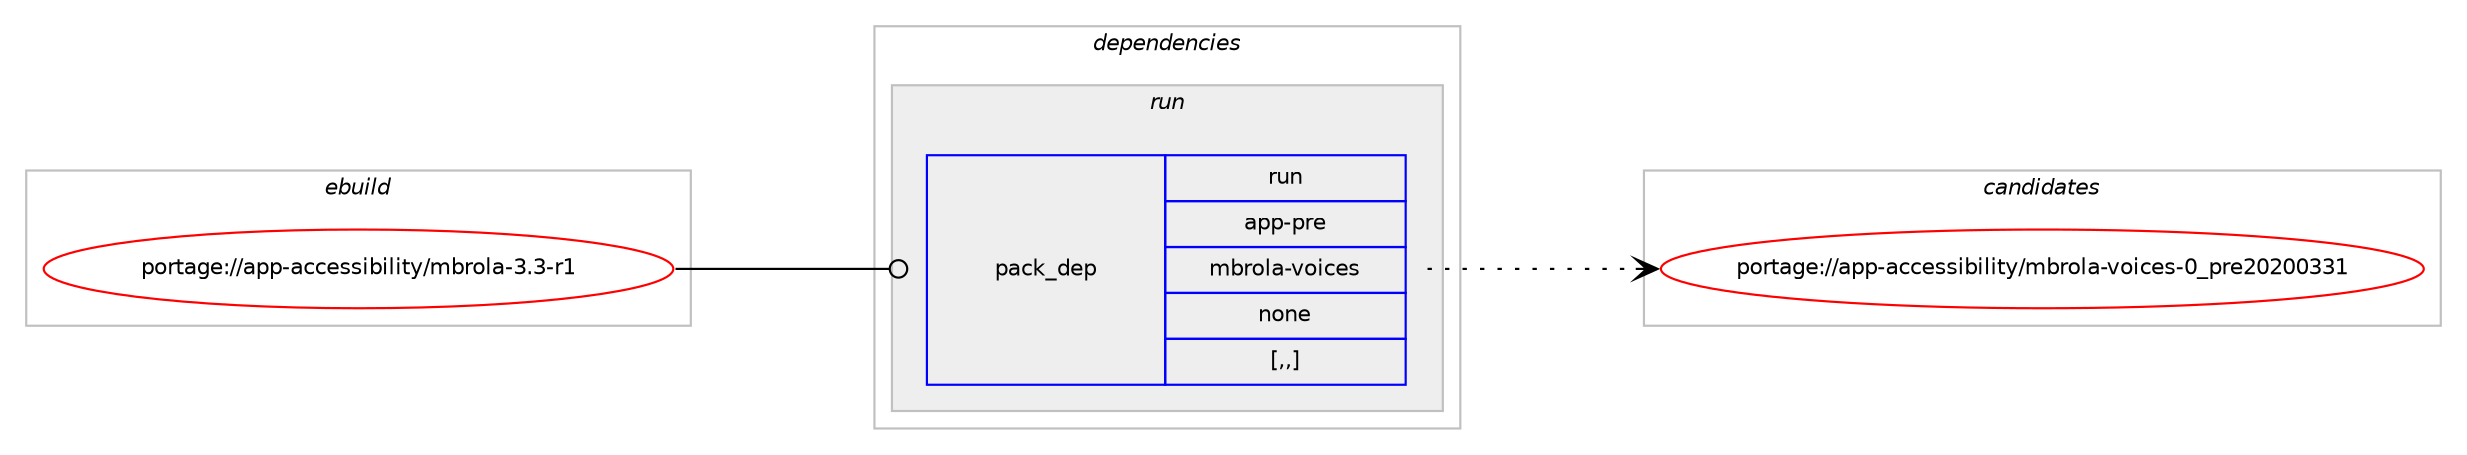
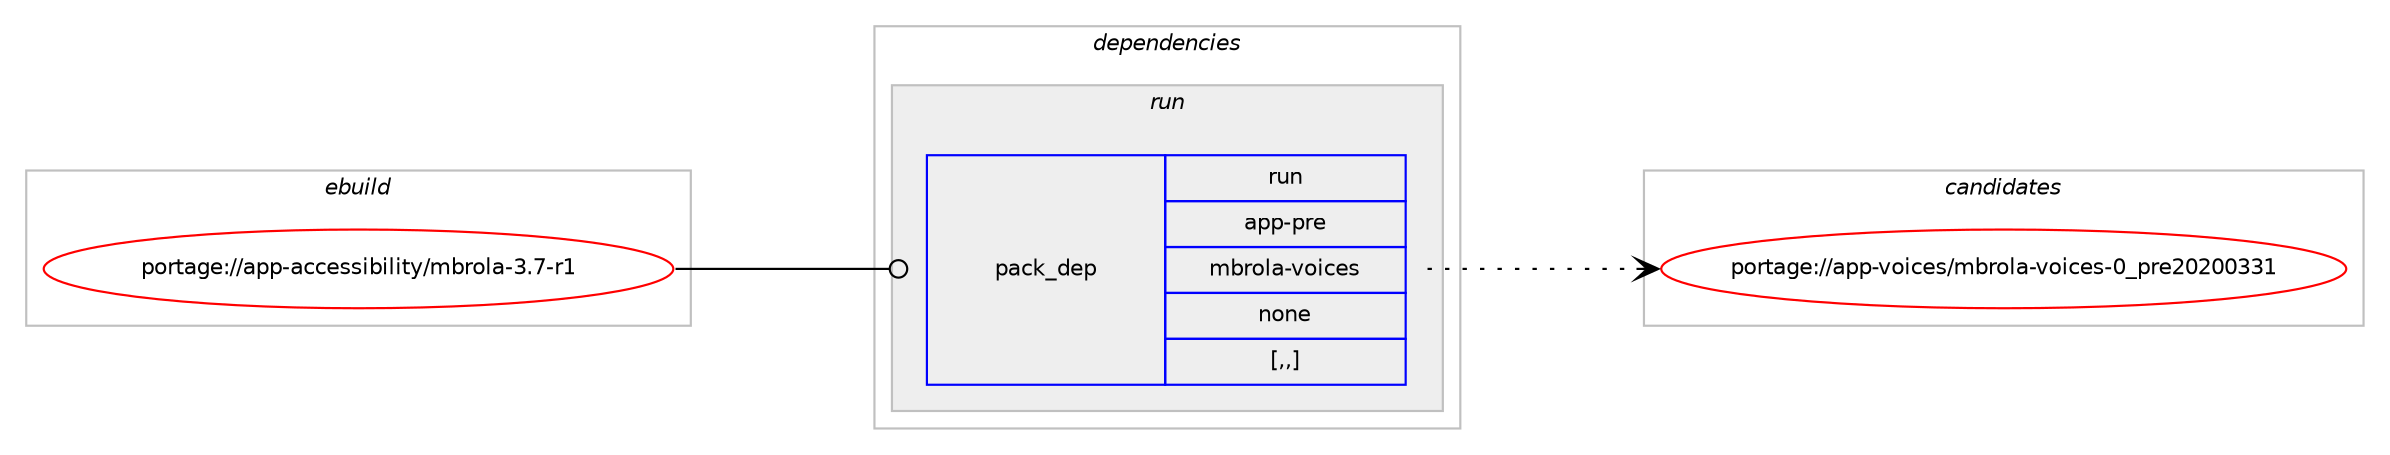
(359, 269) -> (359, 269)
(2042, 269) -> (2004, 269)
